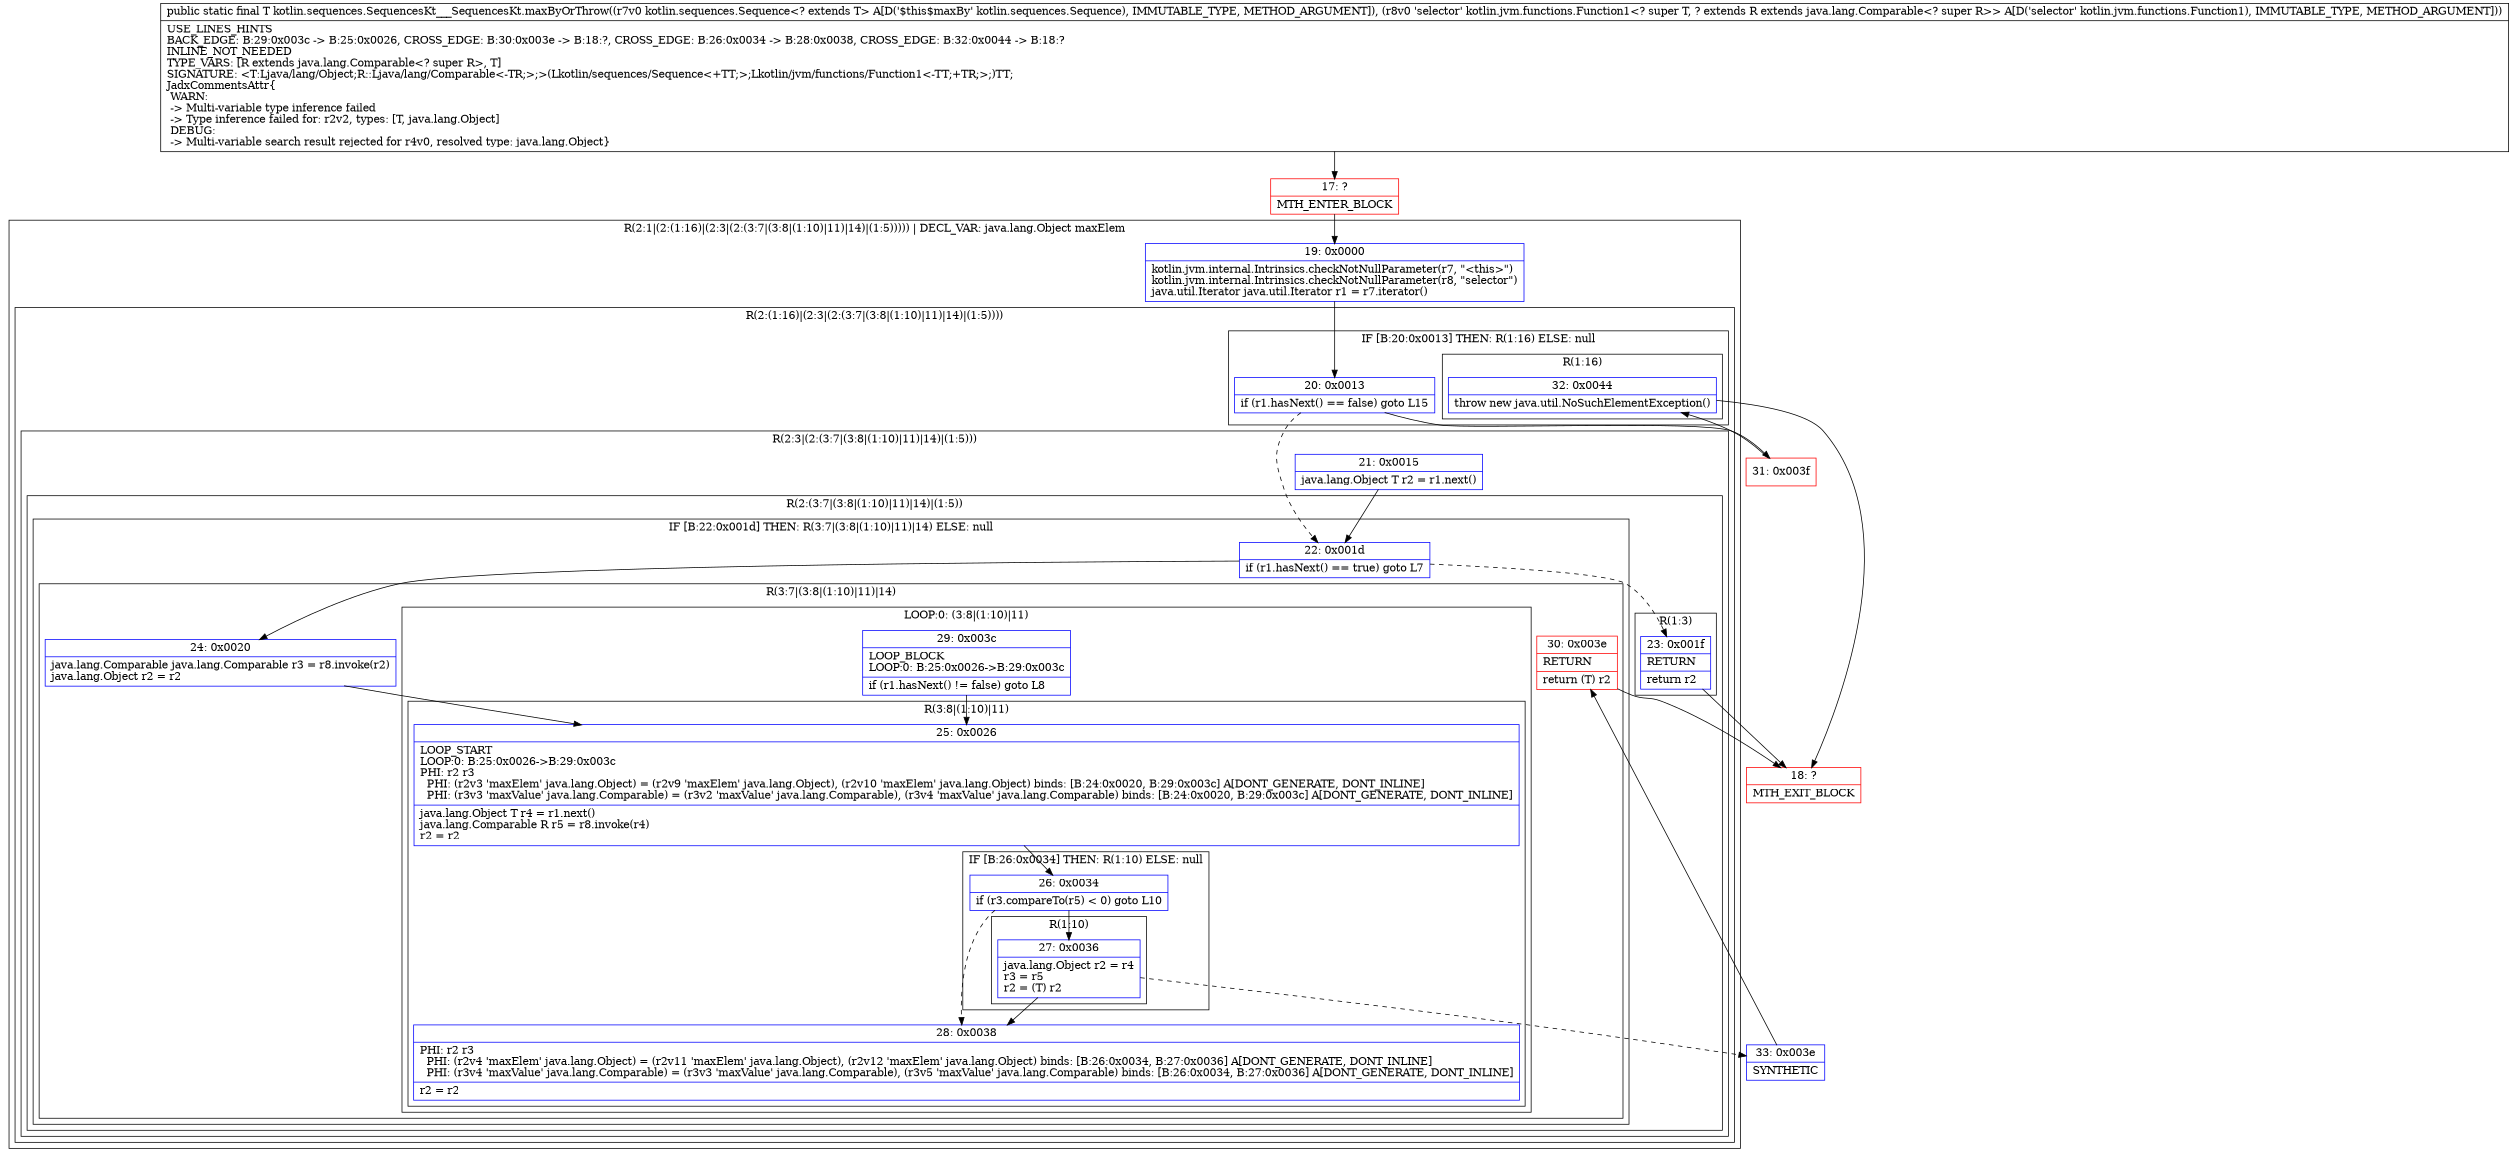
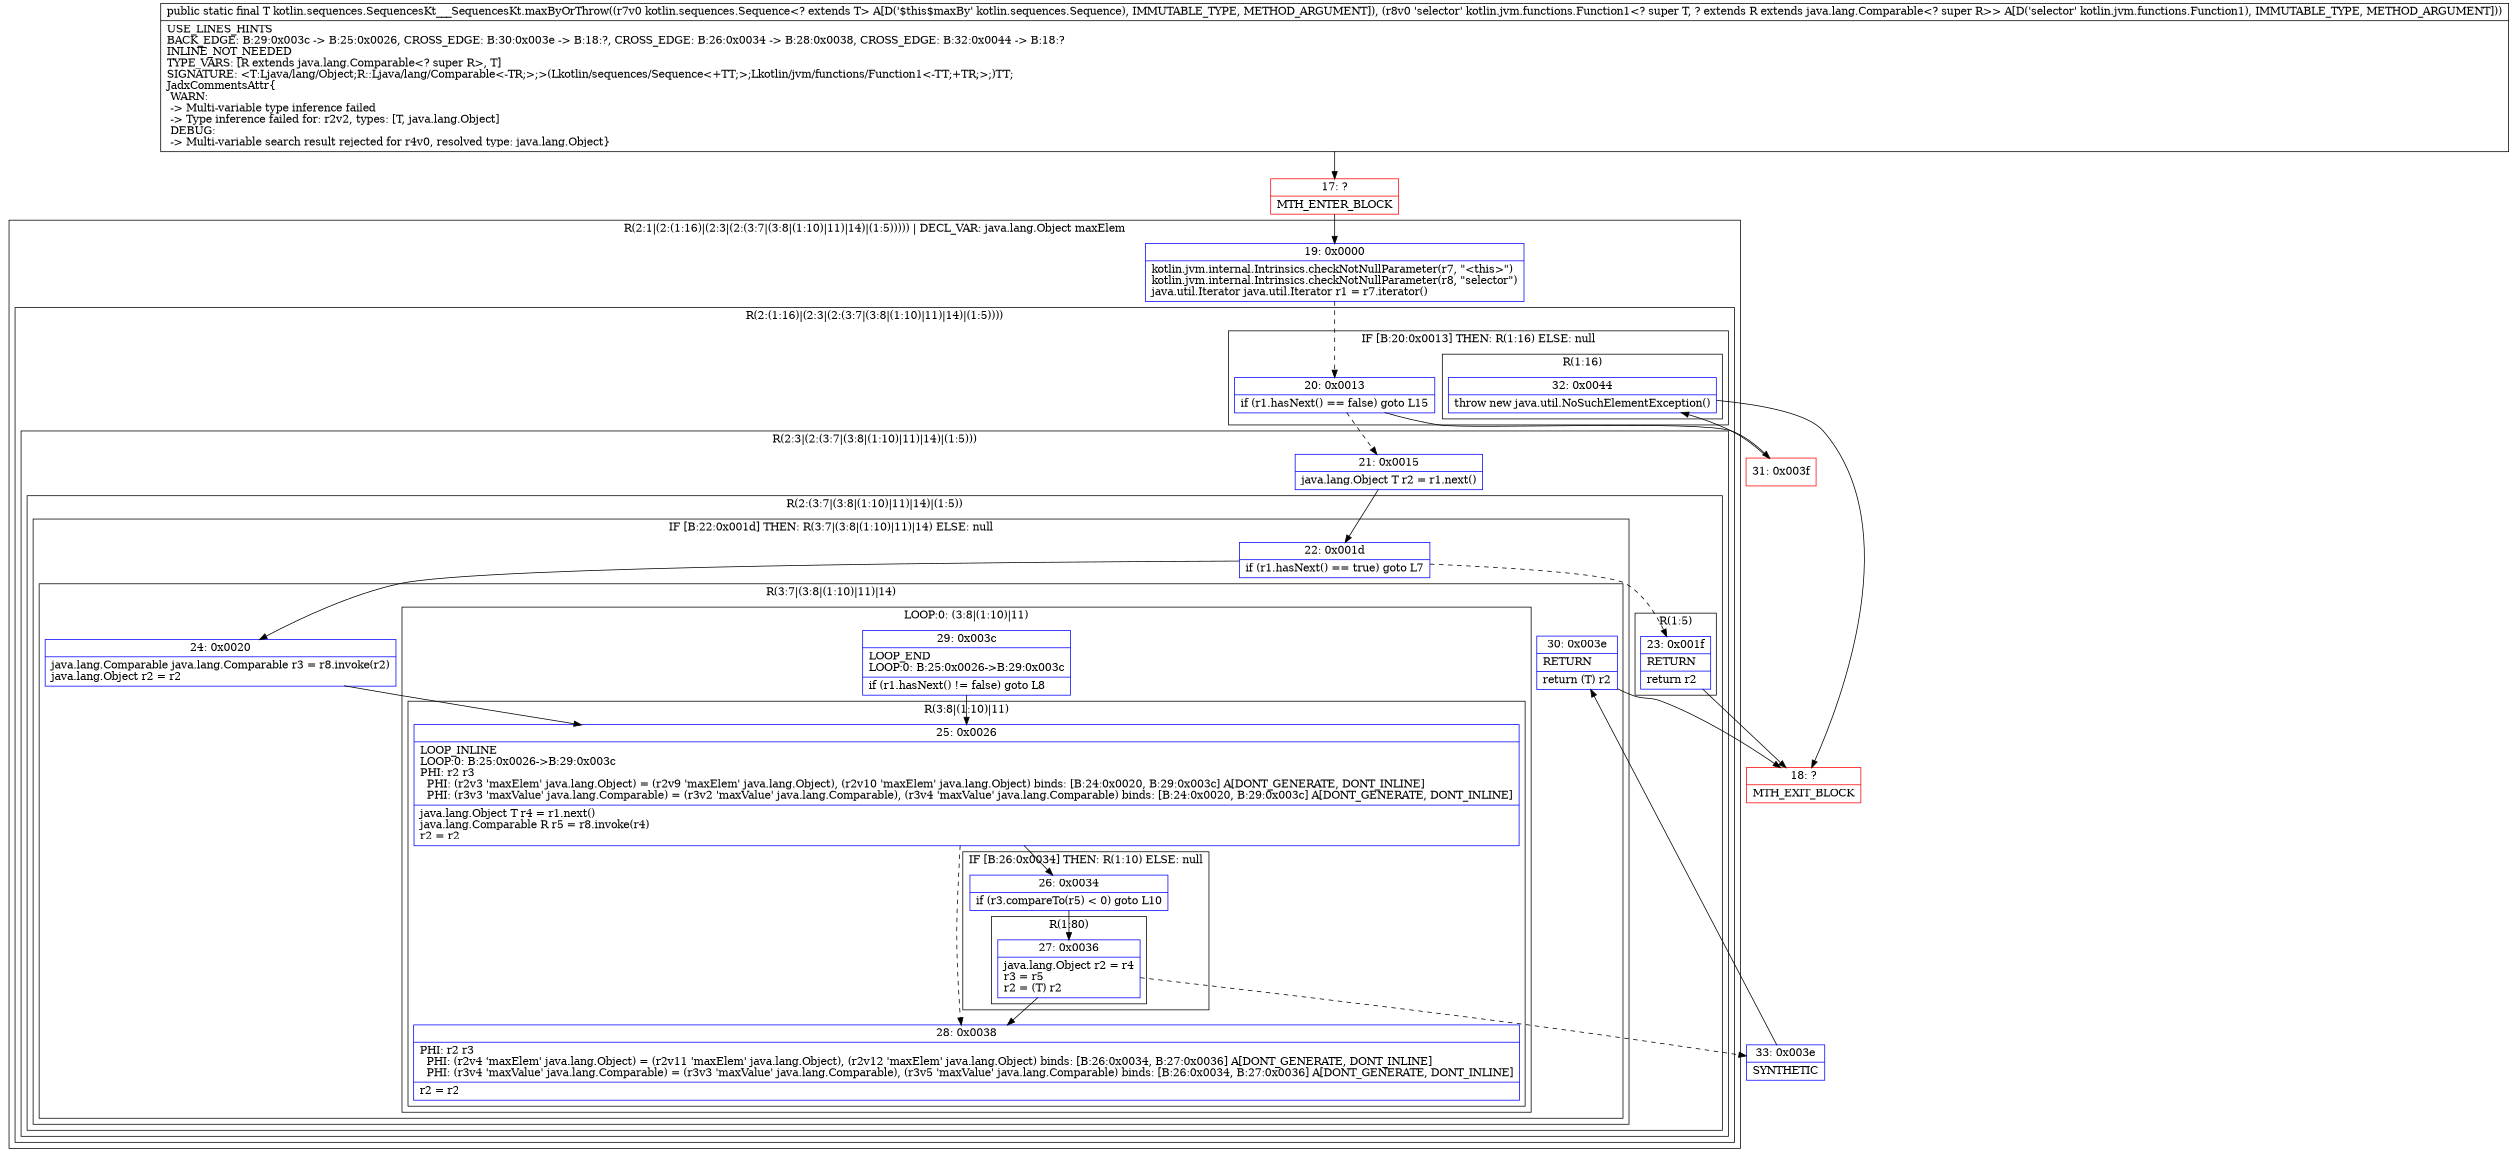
(1335, 336) -> (1335, 336)
(1280, 475) -> (1363, 436)
(1676, 622) -> (1676, 622)
(906, 656) -> (900, 656)
(1577, 663) -> (1577, 663)
(456, 751) -> (459, 751)
(1069, 925) -> (1069, 925)
(968, 957) -> (957, 932)
